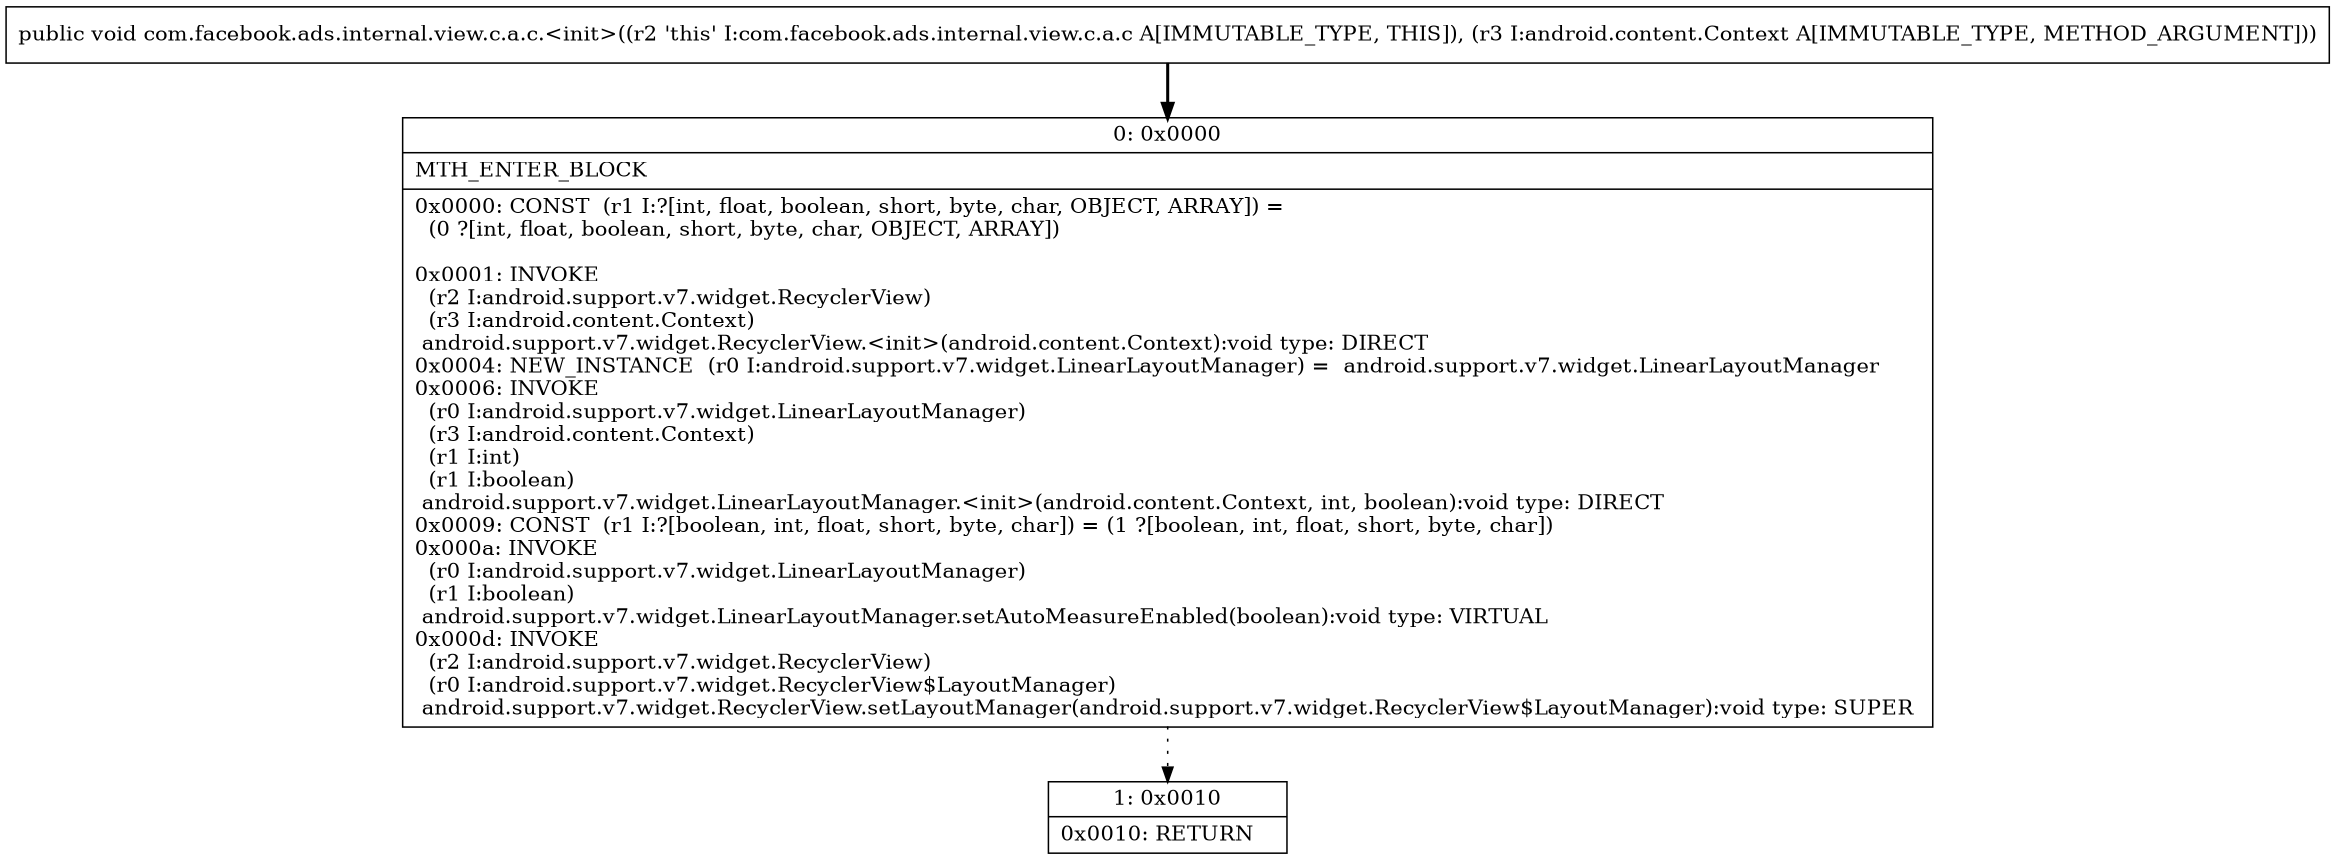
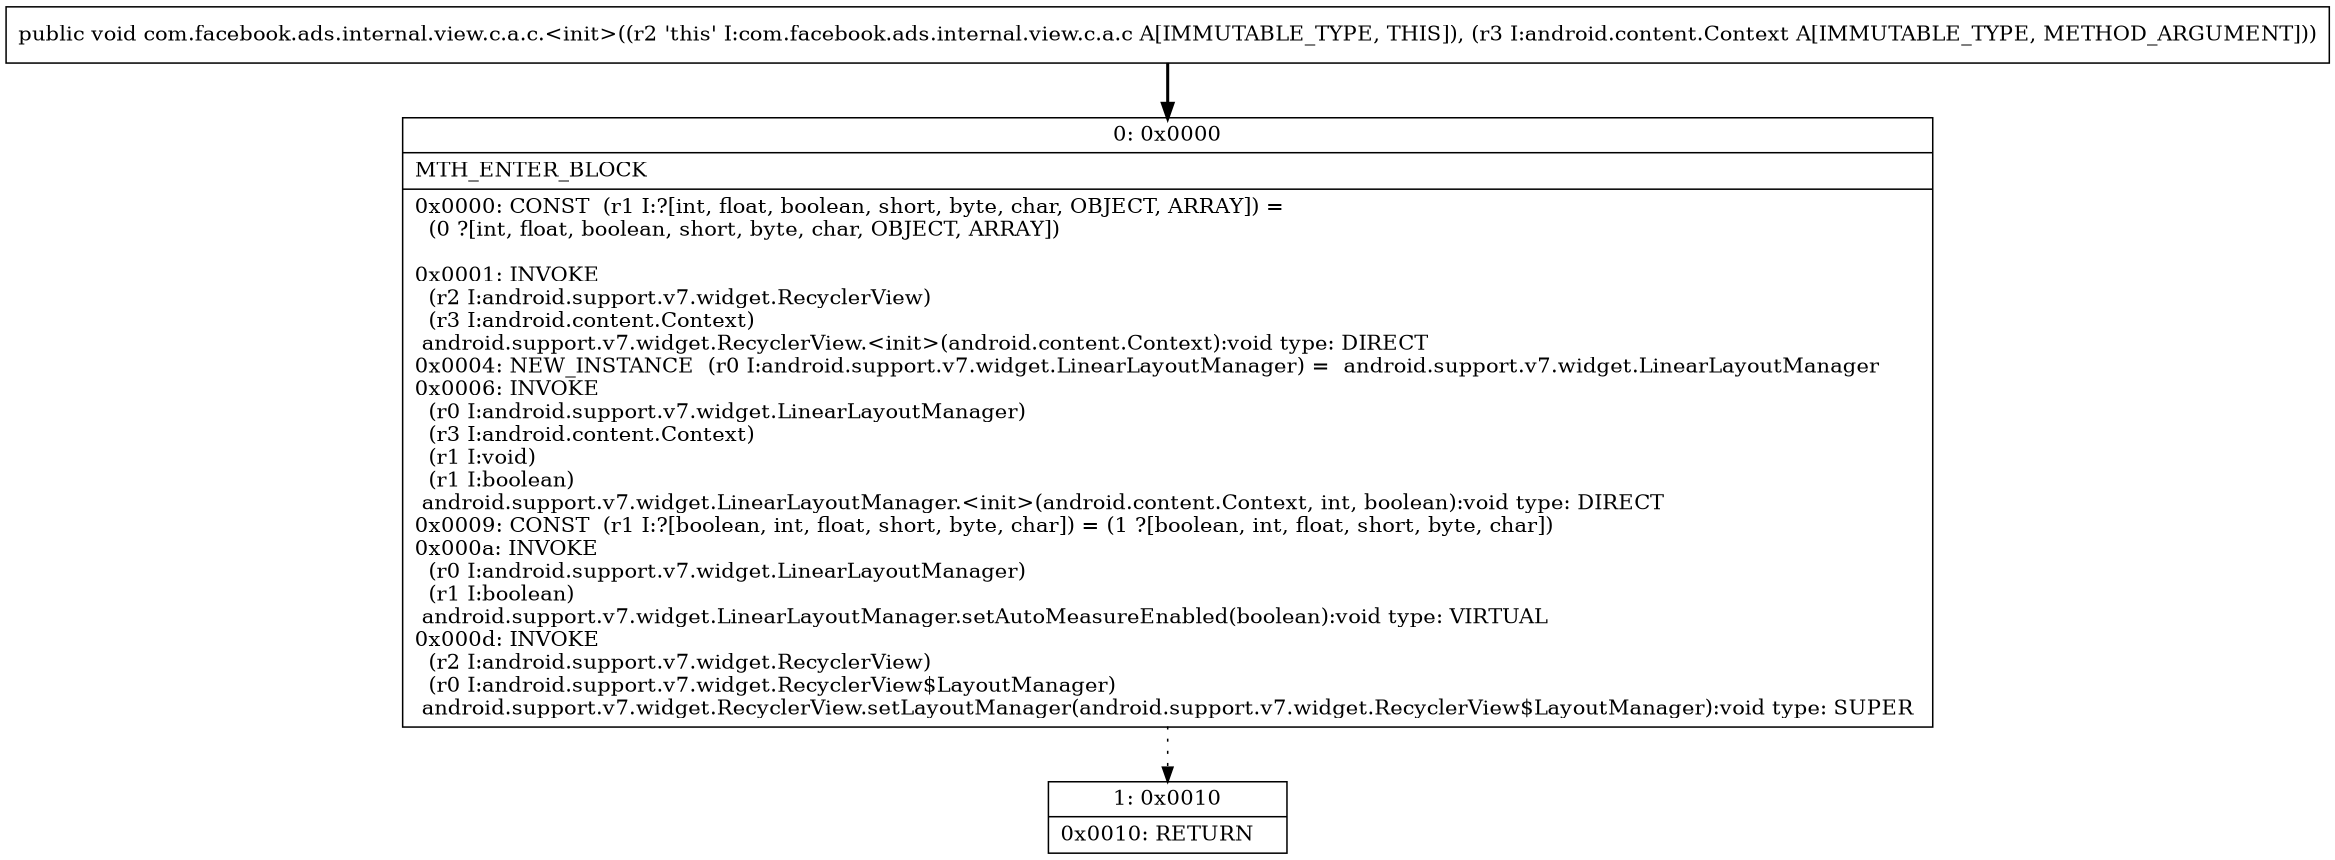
(468, 457) -> (476, 457)
